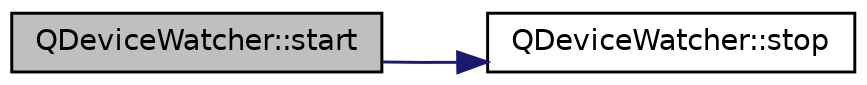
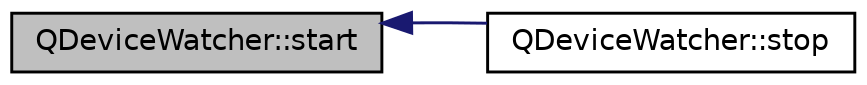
(420, 62) -> (450, 23)
